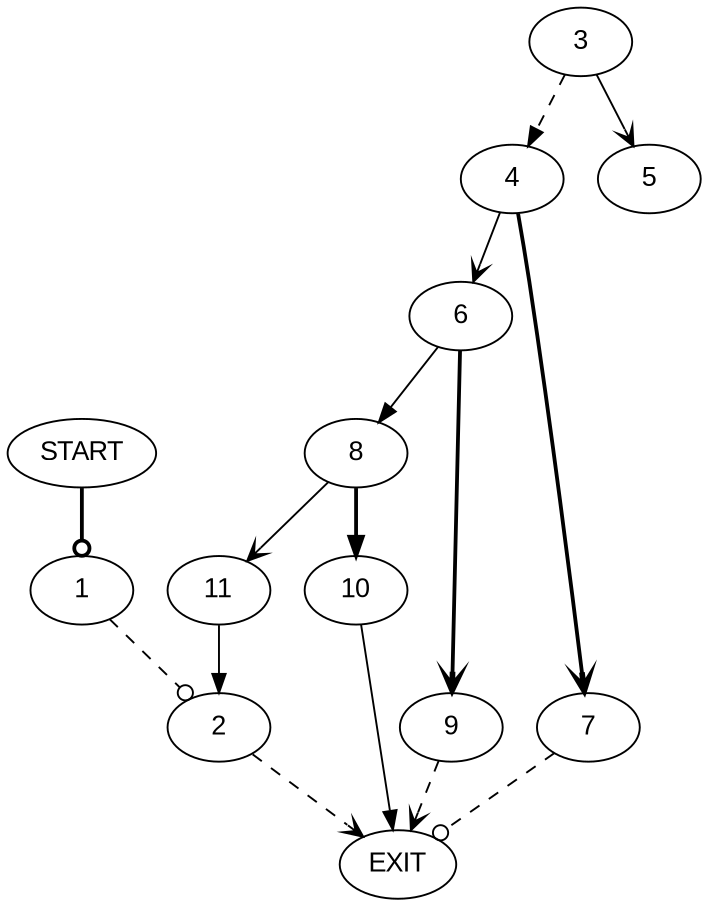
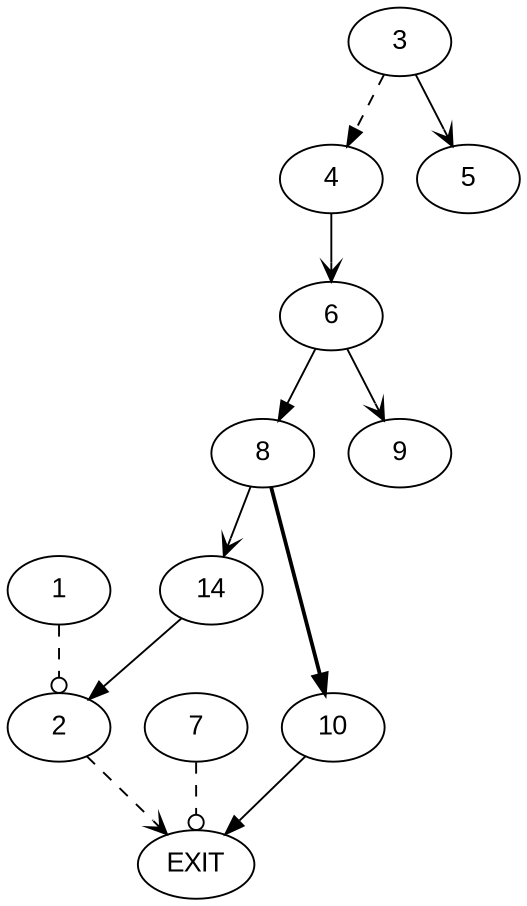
(552, 443) -> none
(82, 453) -> none
(456, 512) -> (361, 376)
(219, 590) -> (211, 590)
(428, 787) -> none
